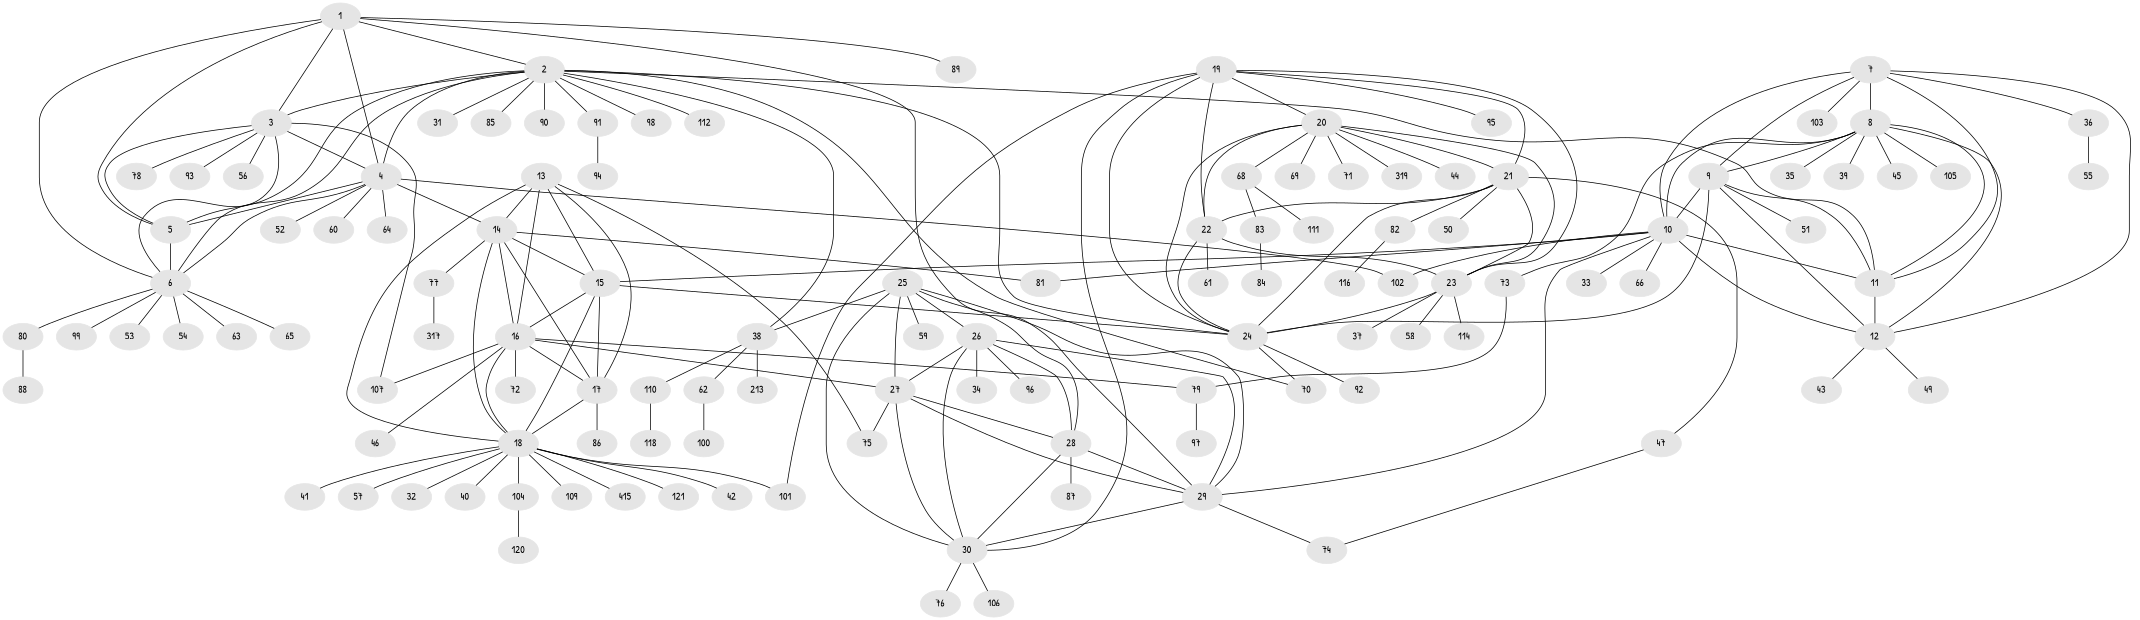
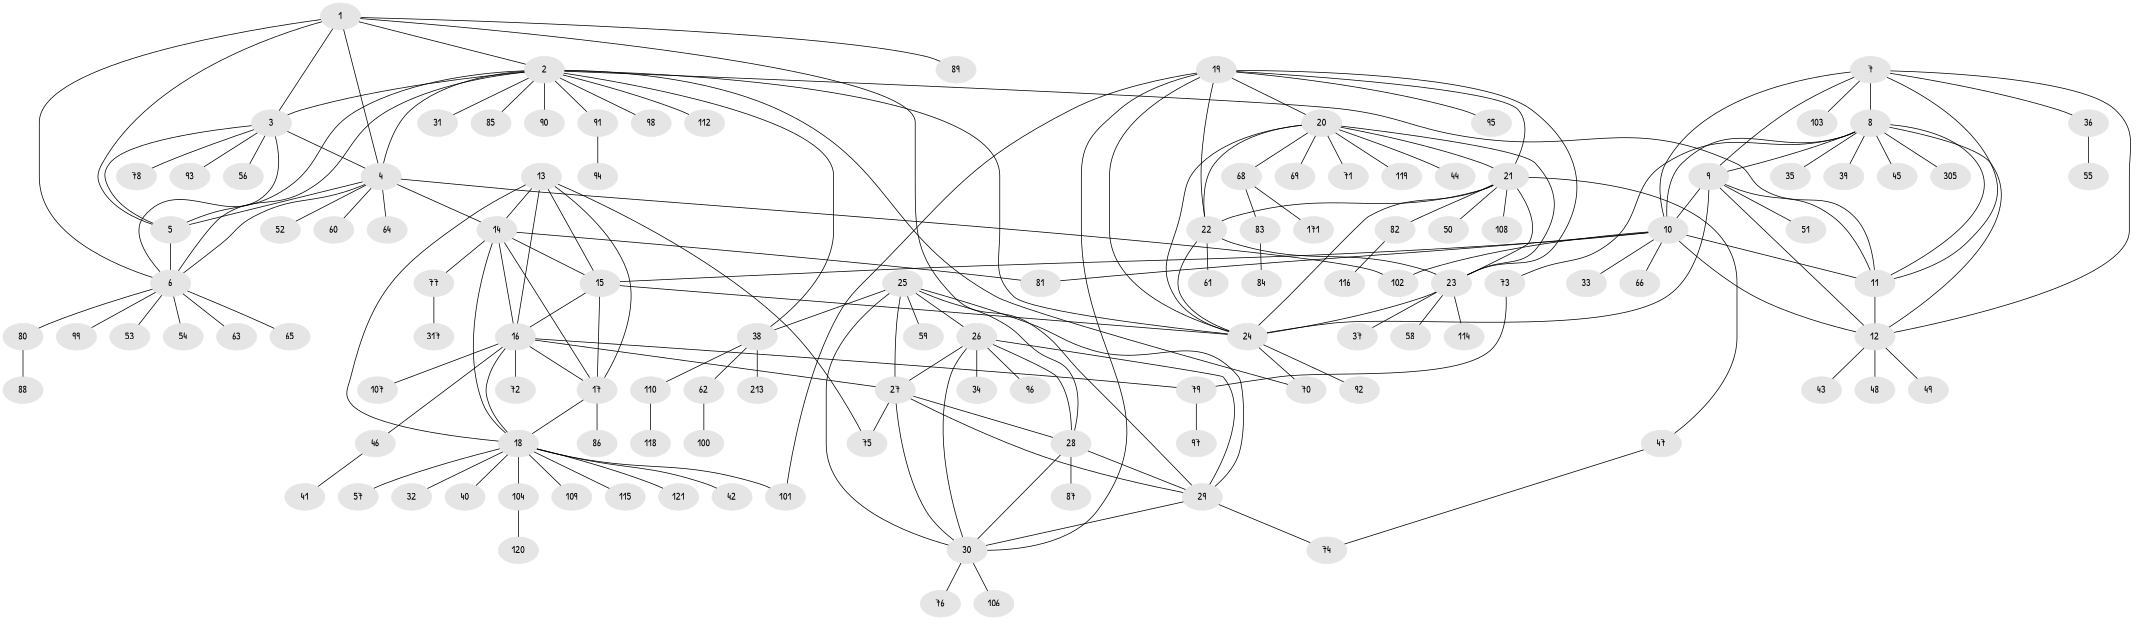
(1402, 177) -> (1402, 177)
(1951, 177) -> (1951, 177)
(414, 208) -> none
(1313, 230) -> (1313, 230)
none -> (1502, 230)
(564, 361) -> none
none -> (1875, 390)
(1502, 436) -> none
(408, 463) -> (340, 470)
(625, 497) -> (625, 497)
